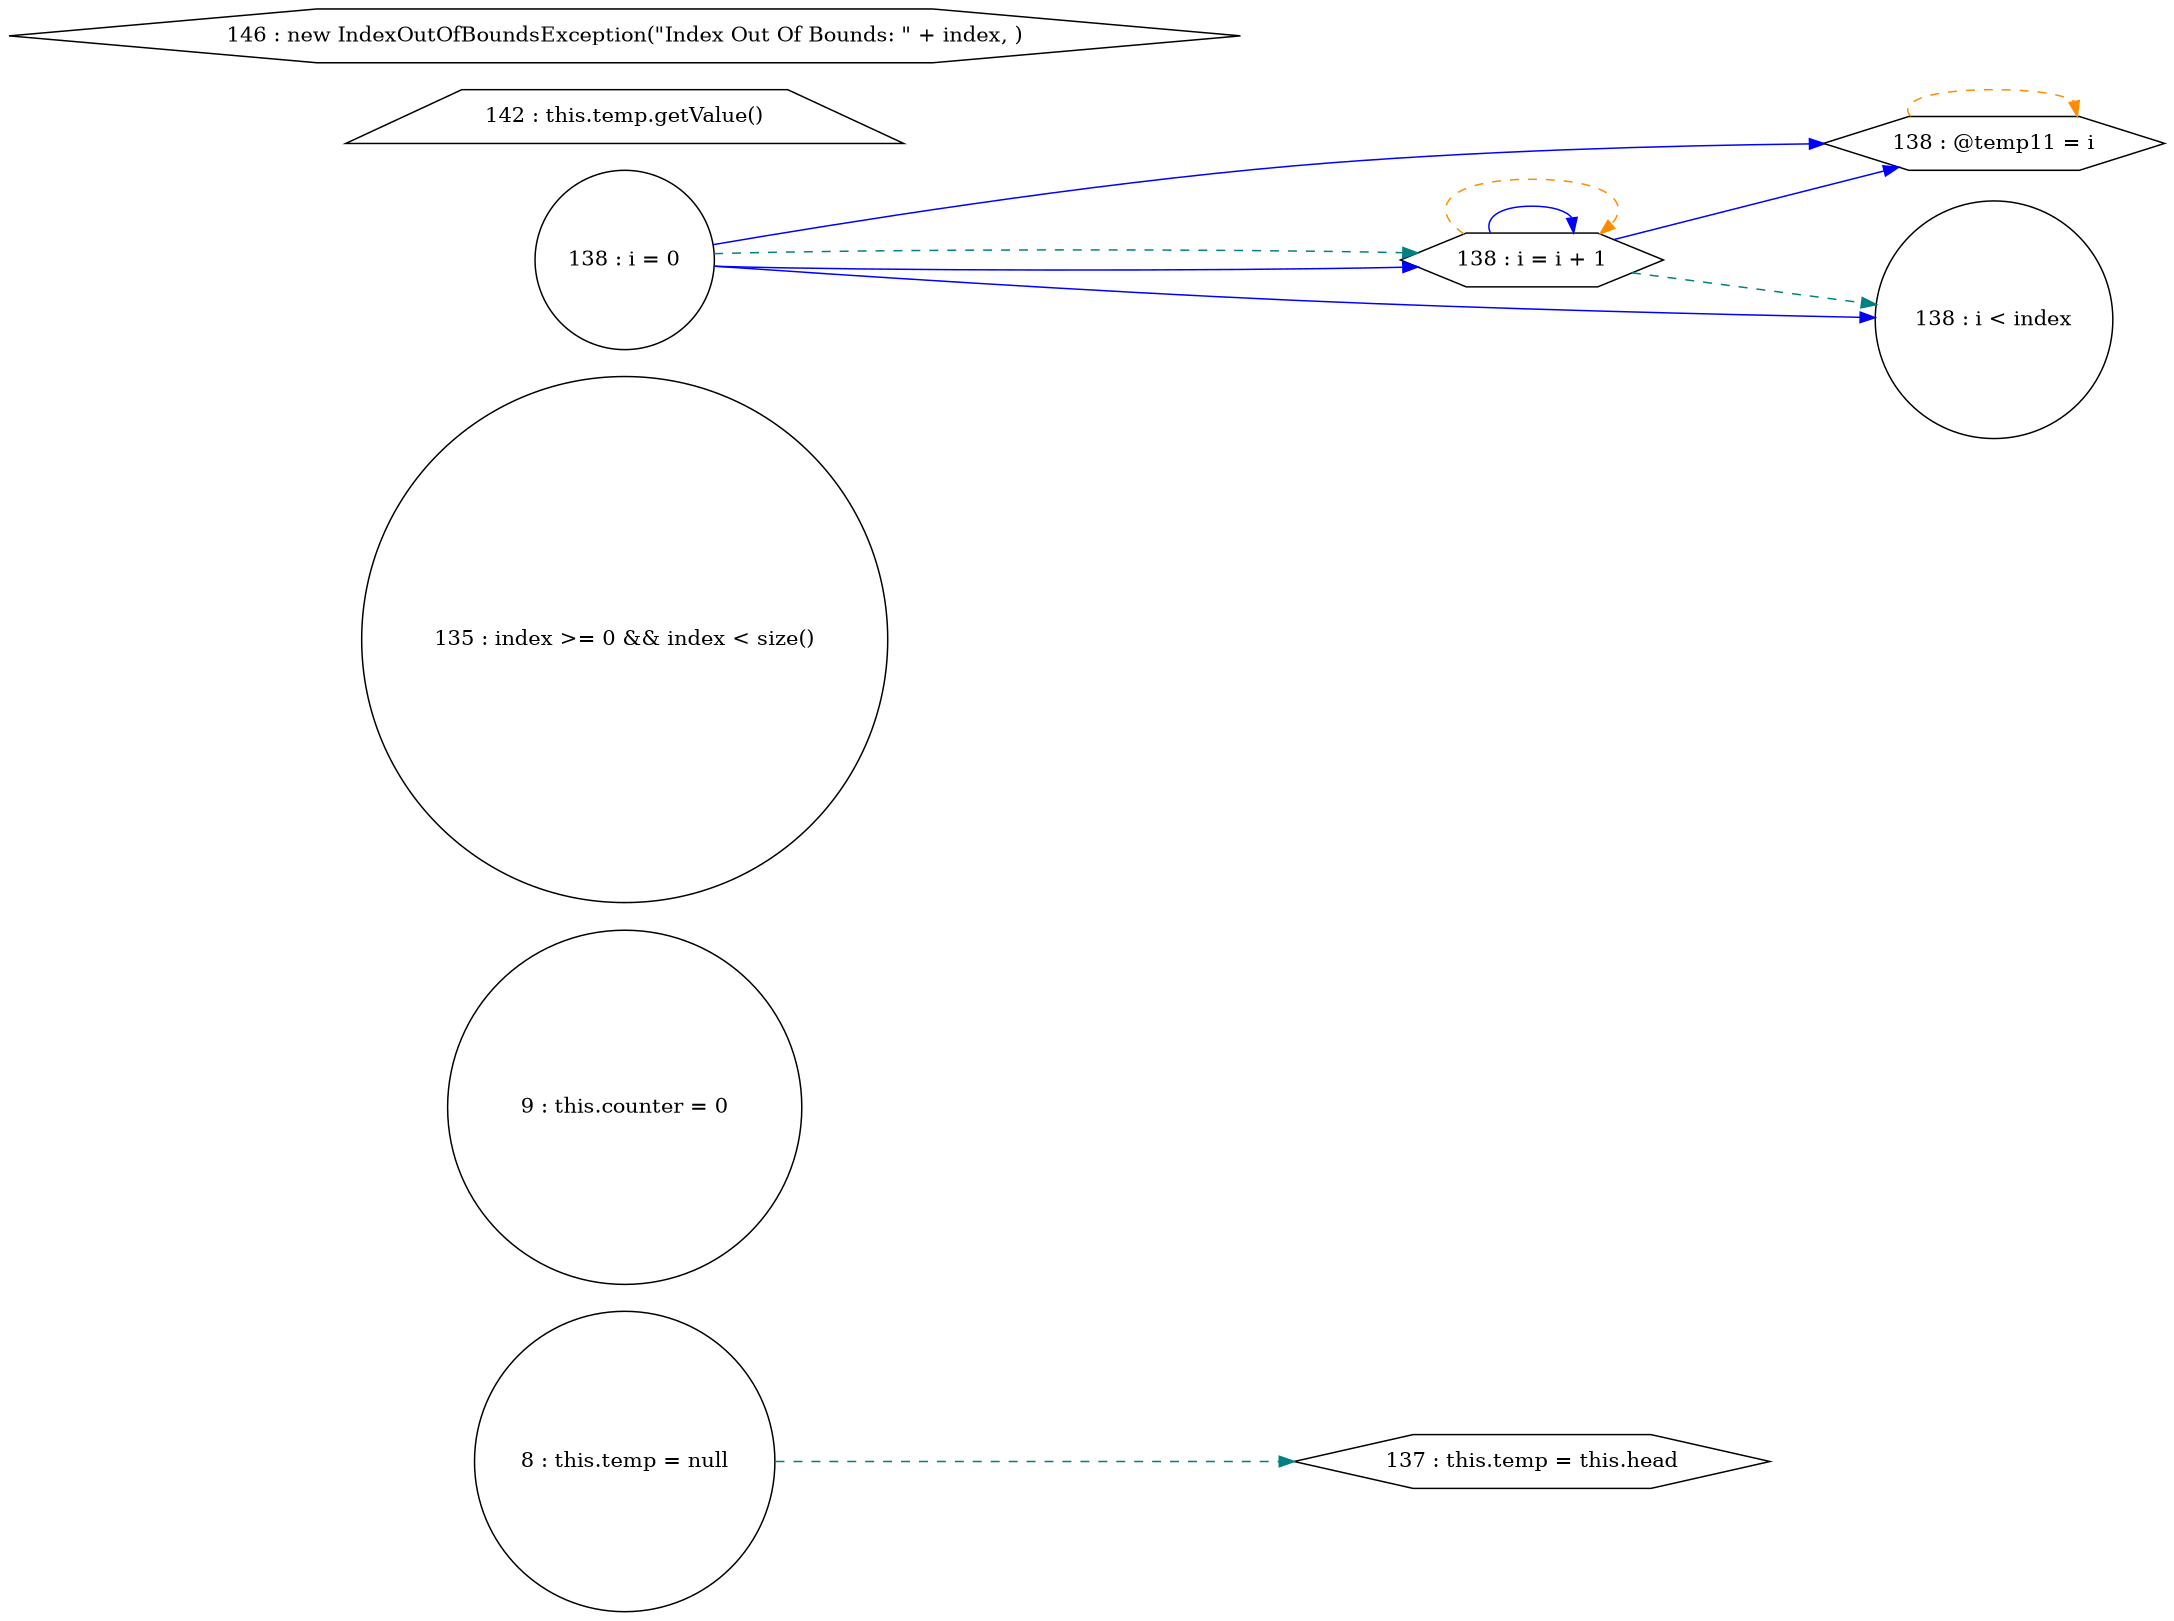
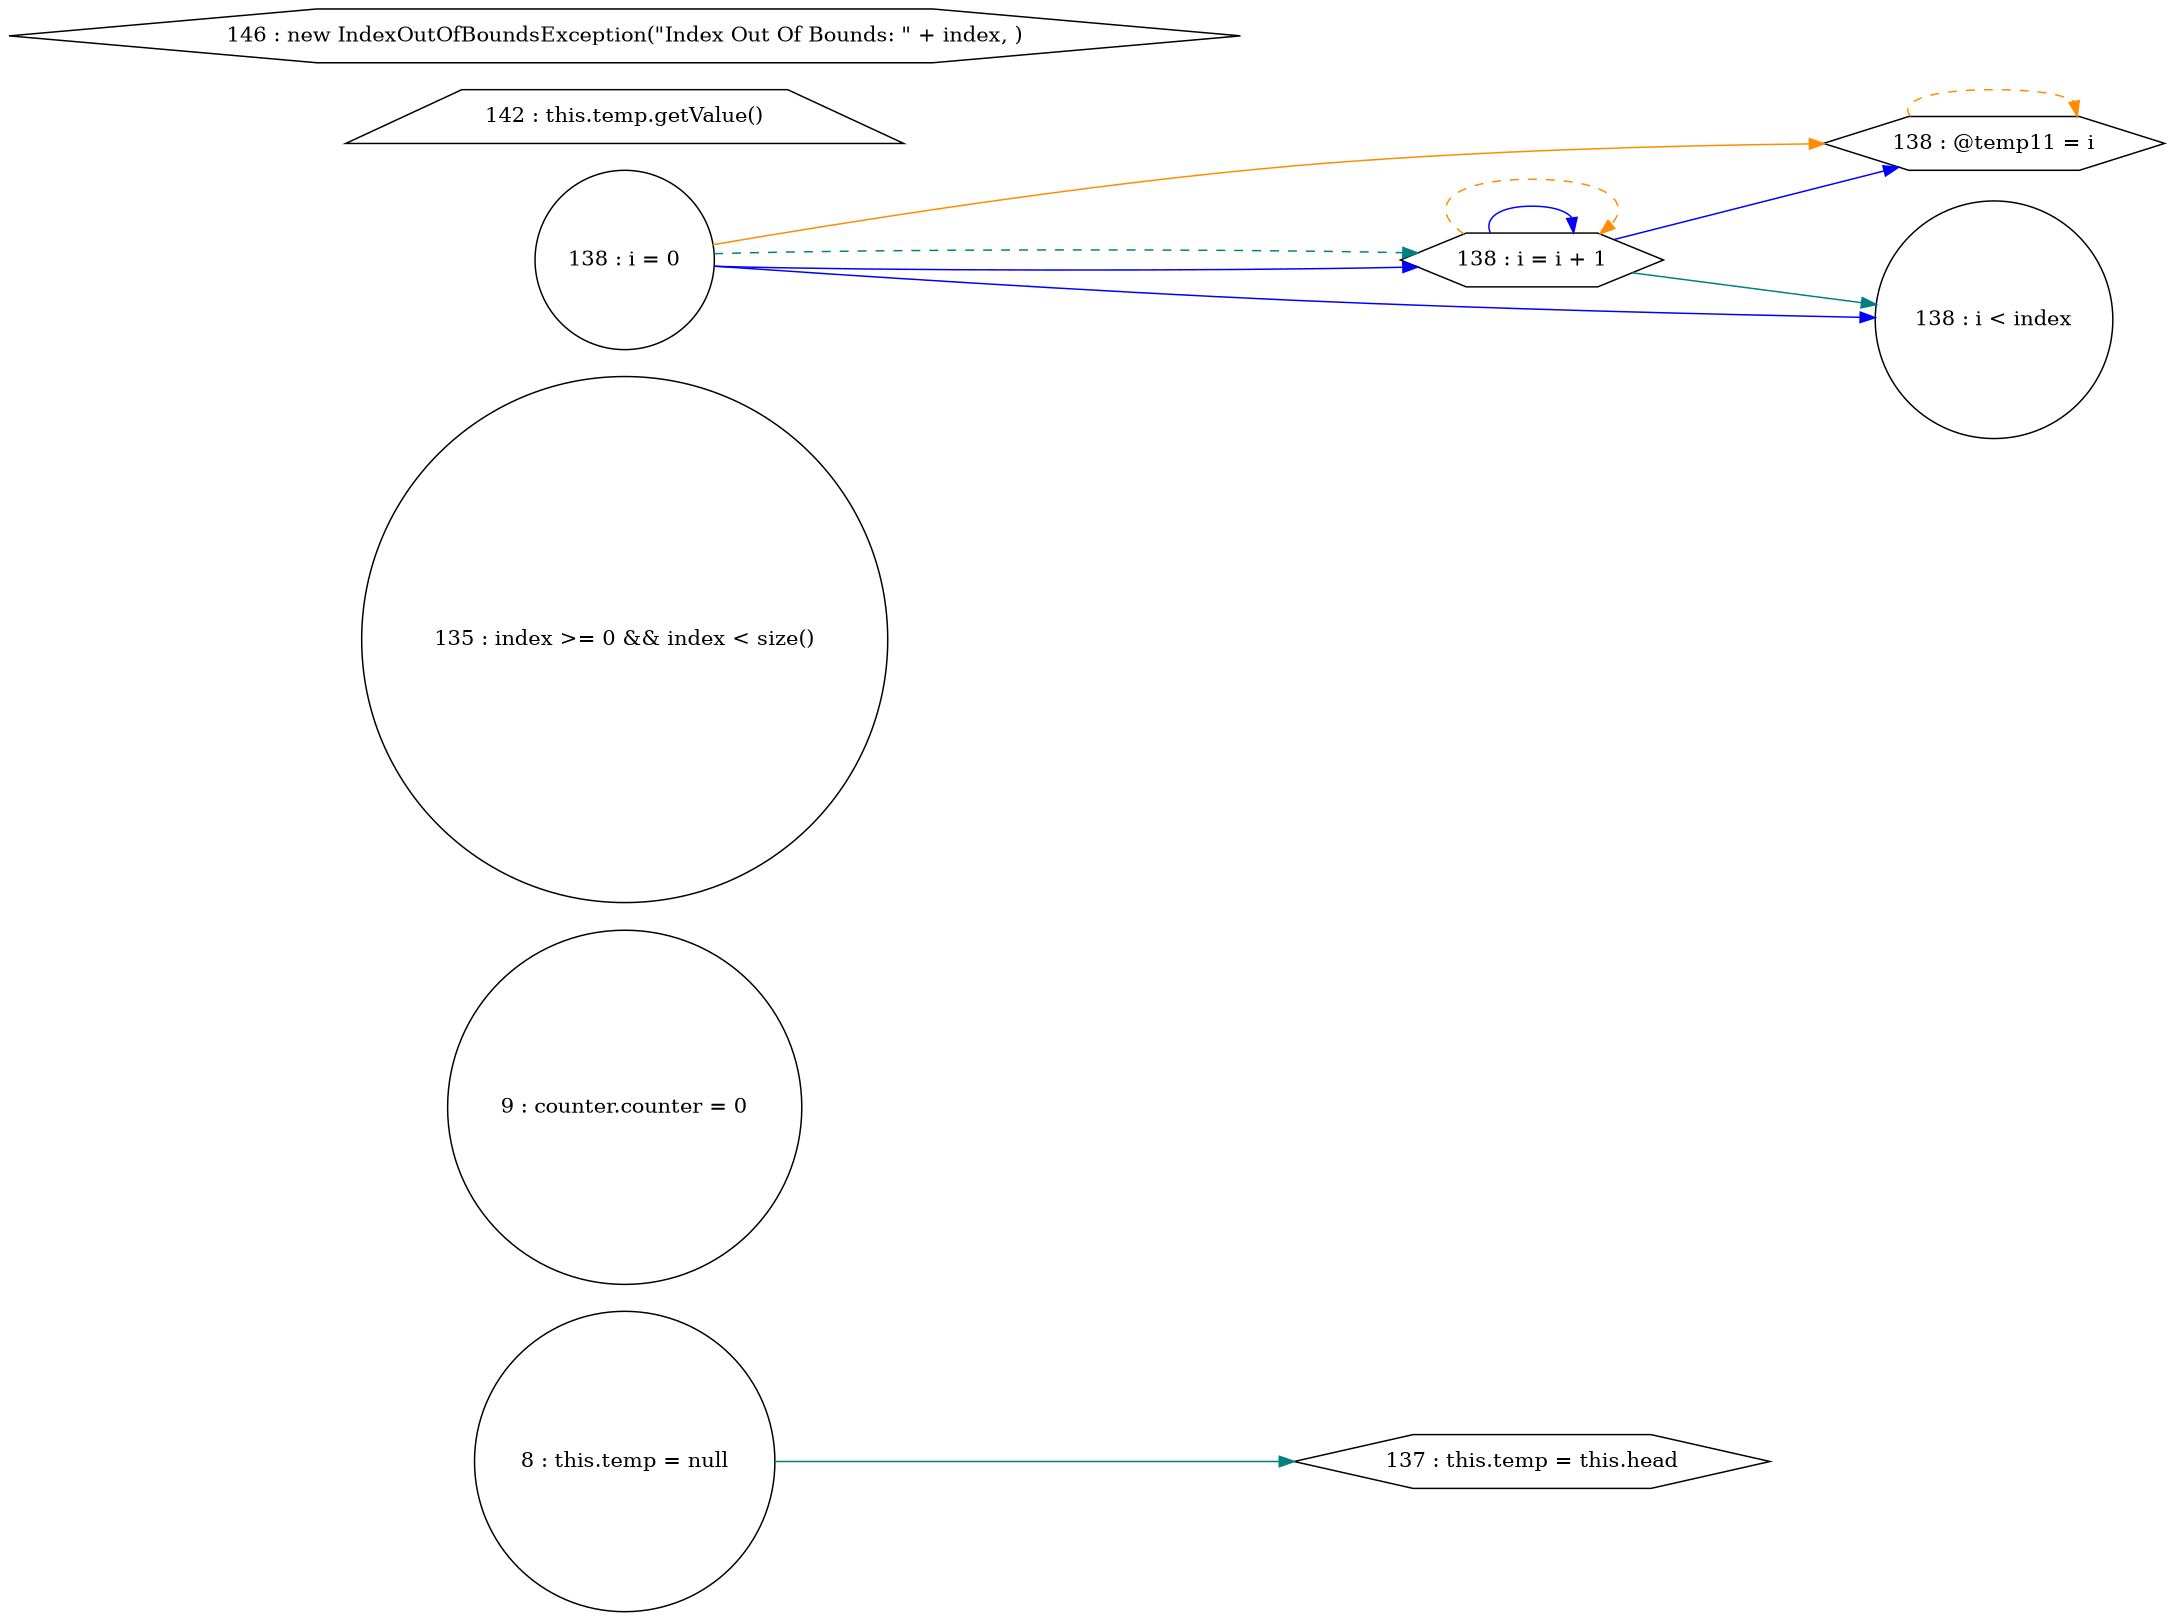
(1259, 169) -> (1259, 169)
(1747, 288) -> (1747, 288)
(625, 1107) -> (625, 1107)
(1027, 1462) -> (1027, 1462)
